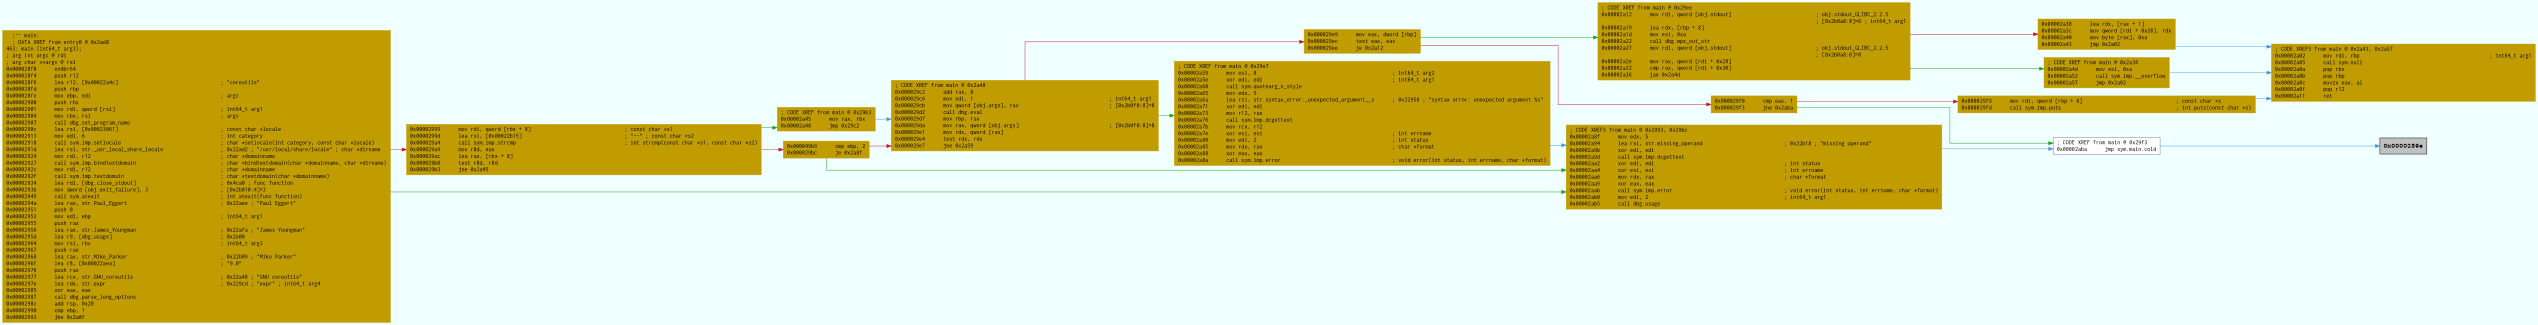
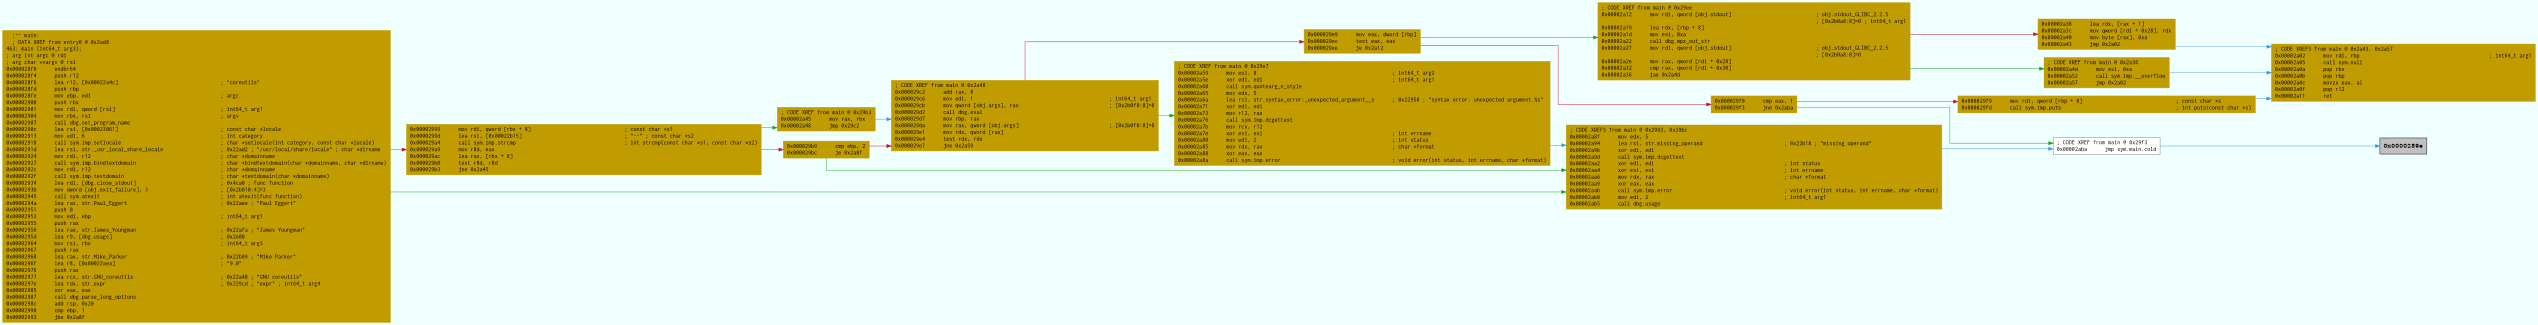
(826, 150) -> (826, 150)
